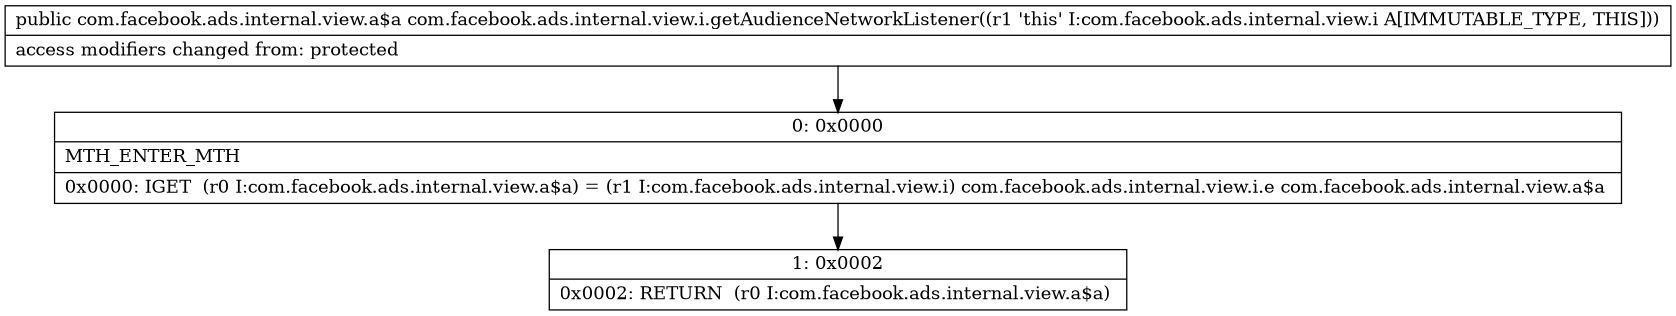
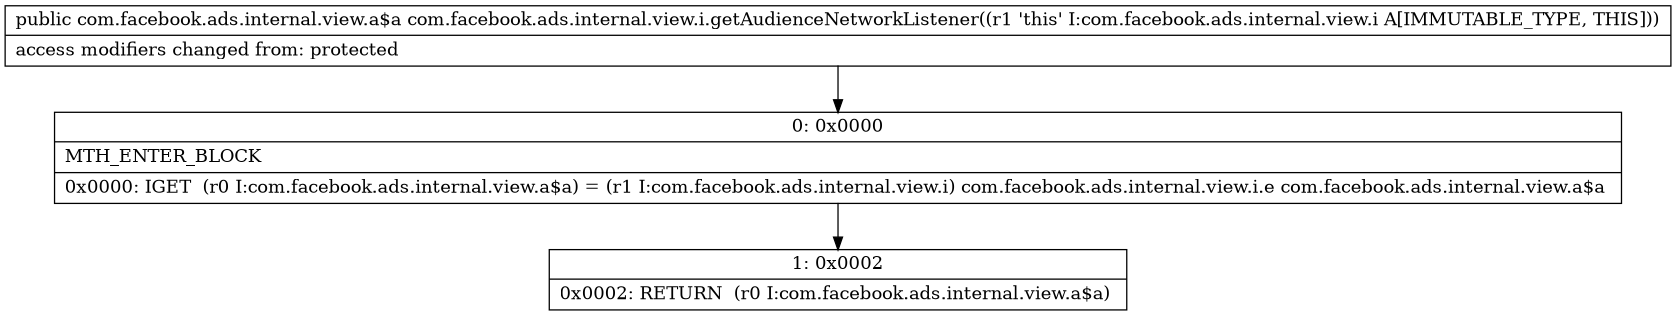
(153, 157) -> (164, 157)
